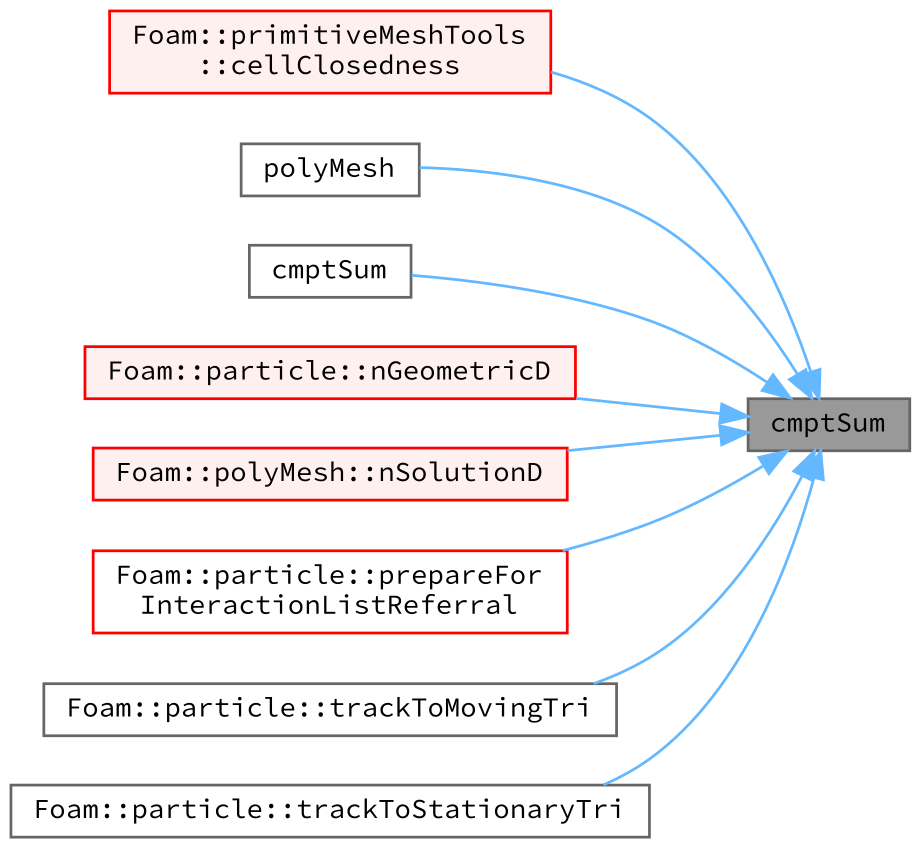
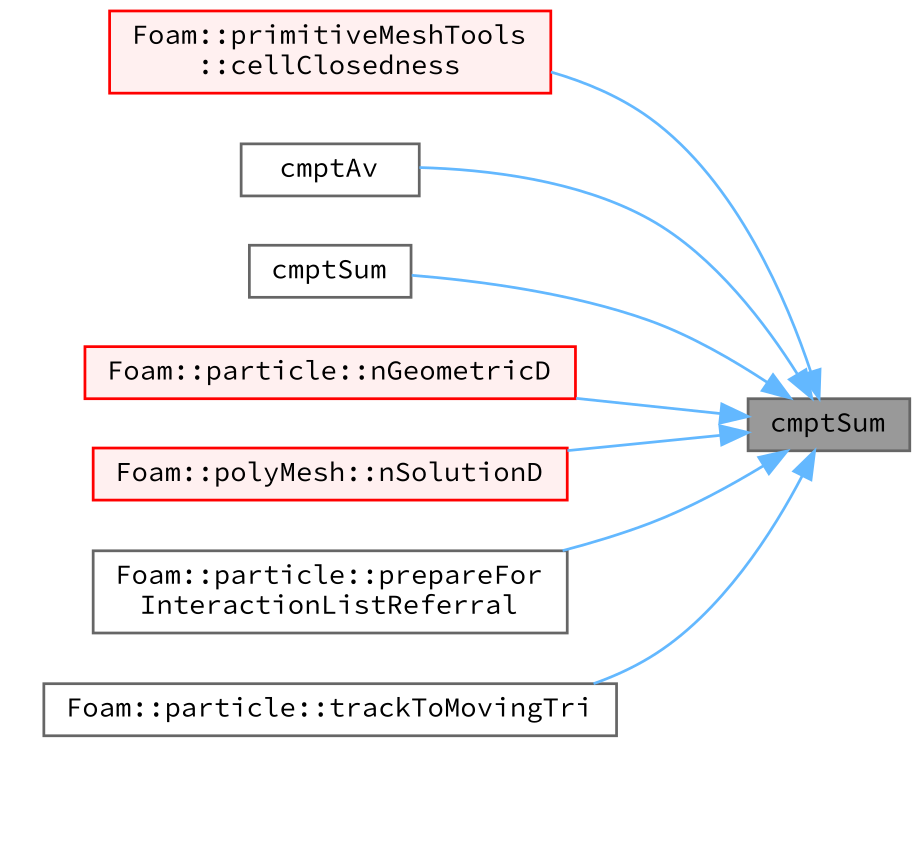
(330, 170) -> (330, 170)
(330, 592) -> (330, 592)
(330, 811) -> none
